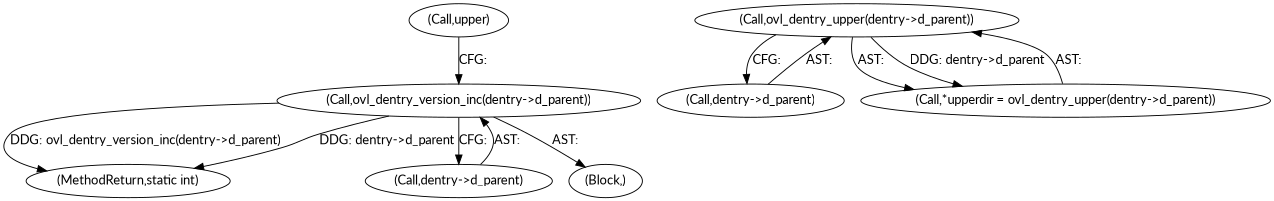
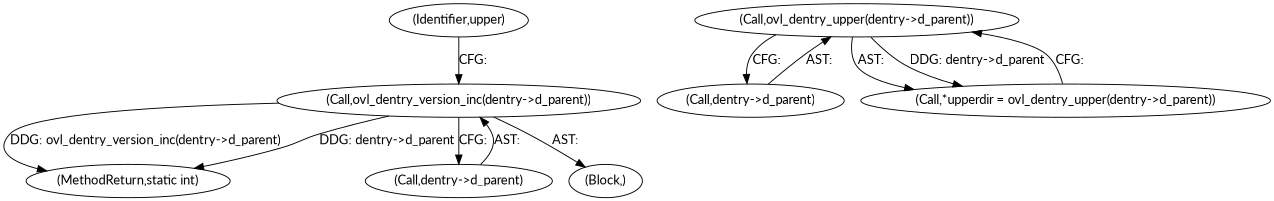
(459, 20) -> (459, 20)
(1071, 60) -> (1072, 60)
